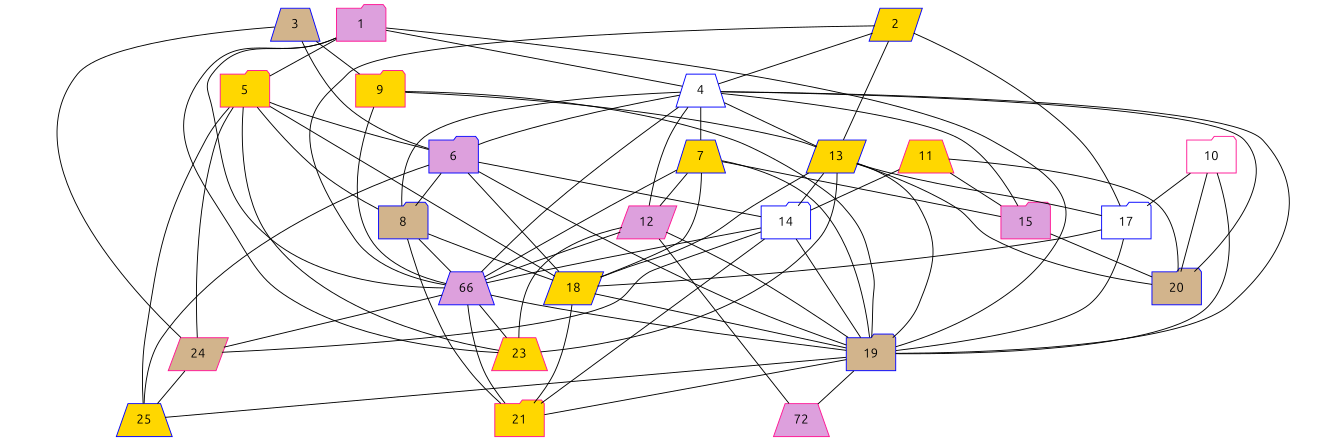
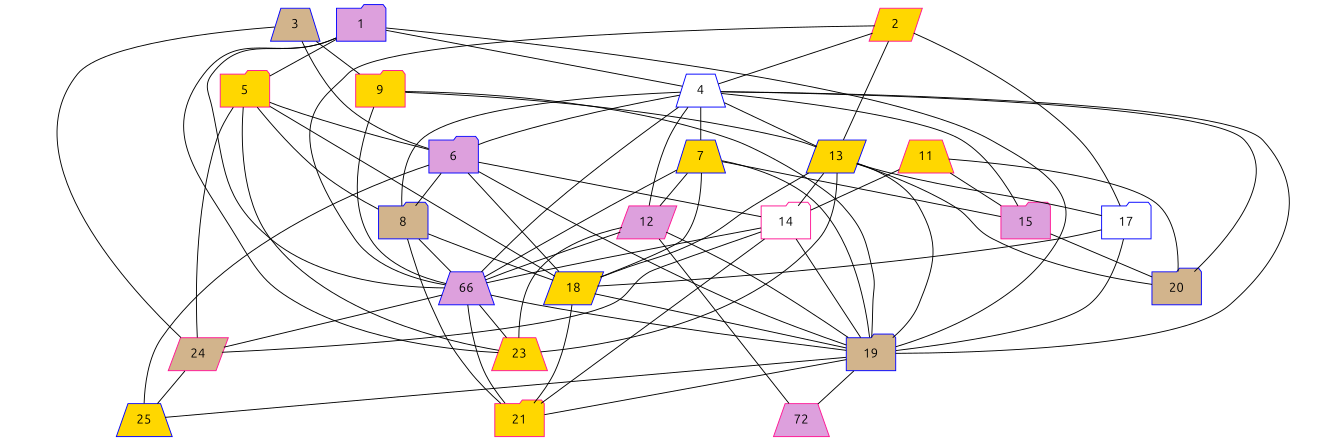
(361, 25) -> (361, 25)
(896, 25) -> (896, 25)
(1211, 157) -> none
(786, 222) -> (786, 222)
(161, 248) -> none
